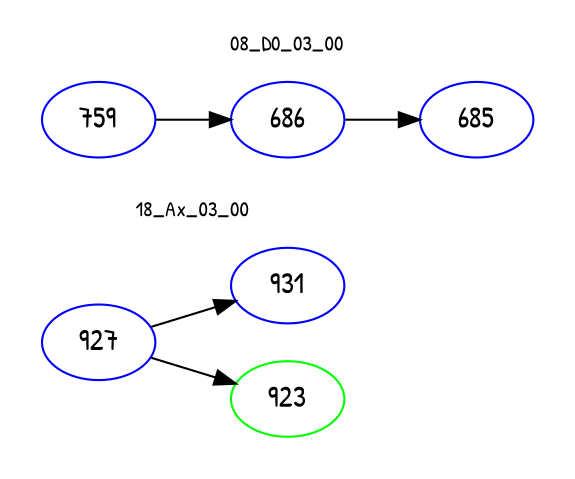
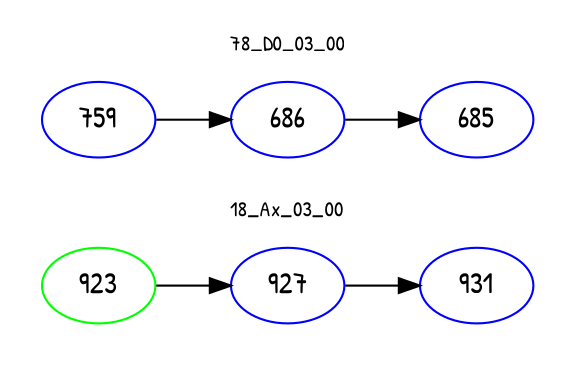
(288, 45) -> (288, 45)
(183, 368) -> (183, 286)
